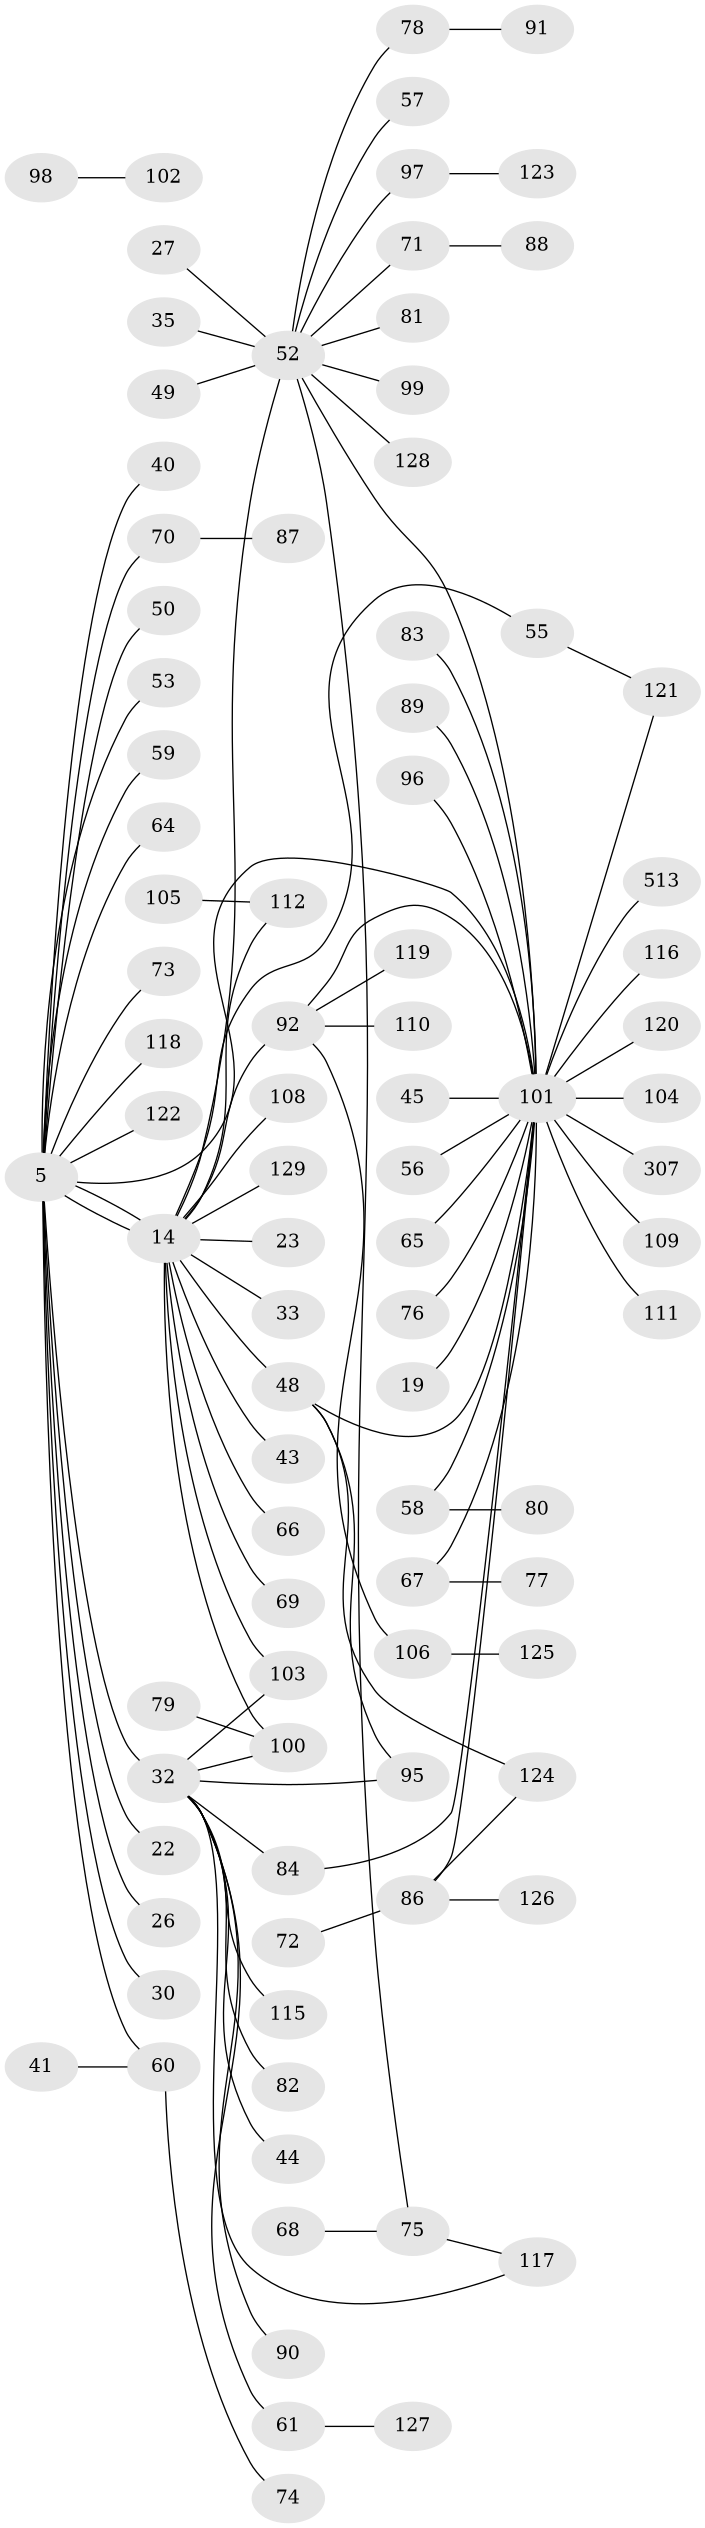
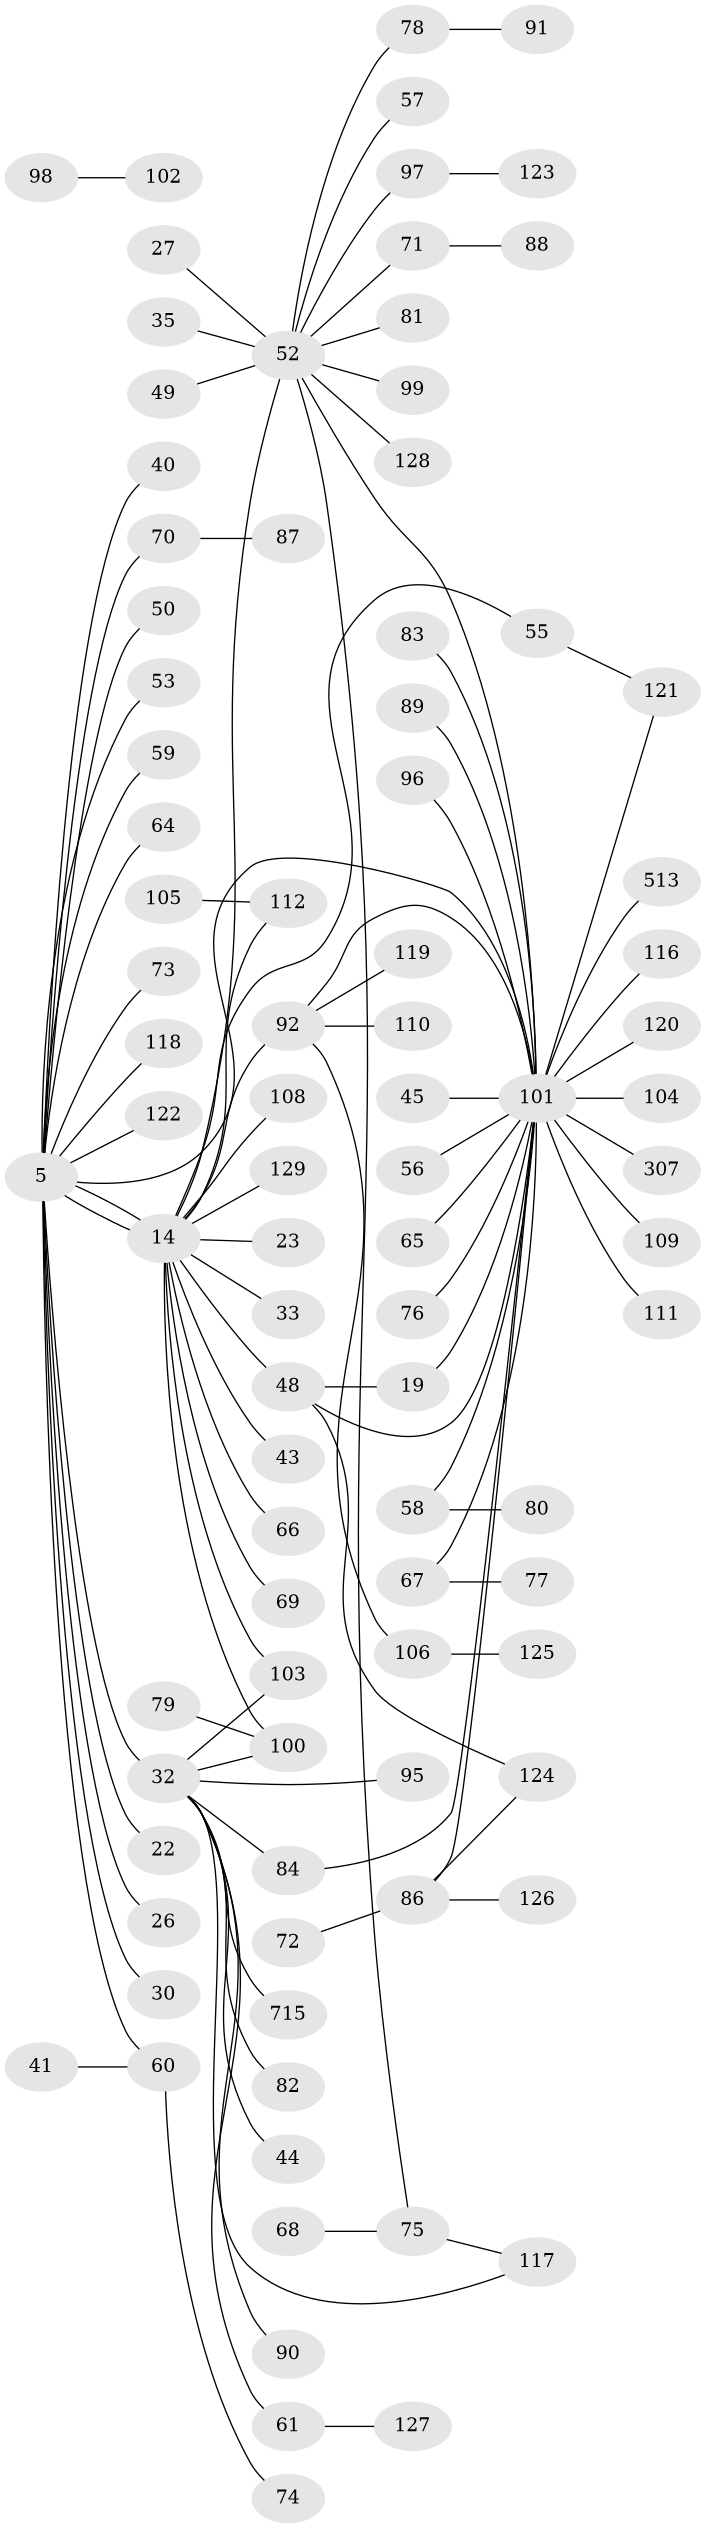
(352, 1581) -> (352, 1387)
(288, 2015) -> (288, 2015)
